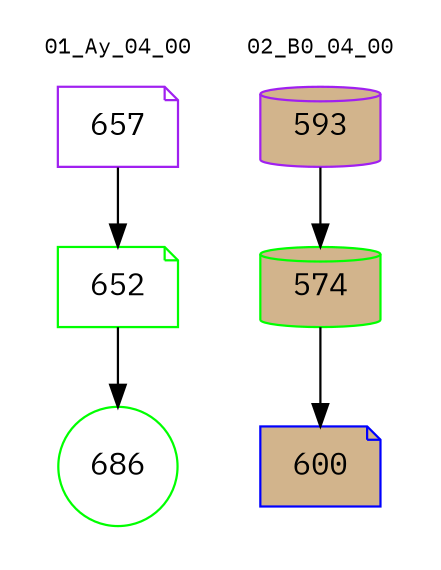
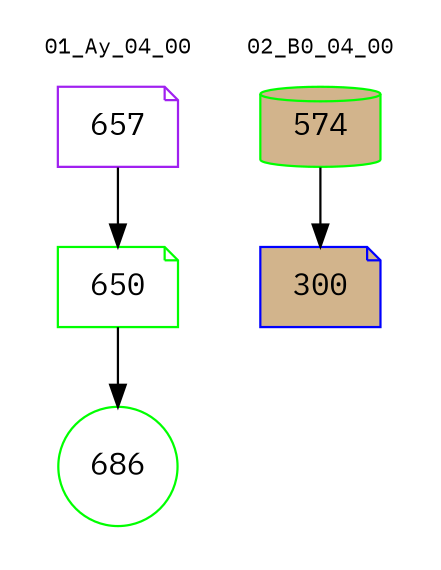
(320, 127) -> none
(118, 287) -> (118, 287)
(320, 466) -> (320, 287)
